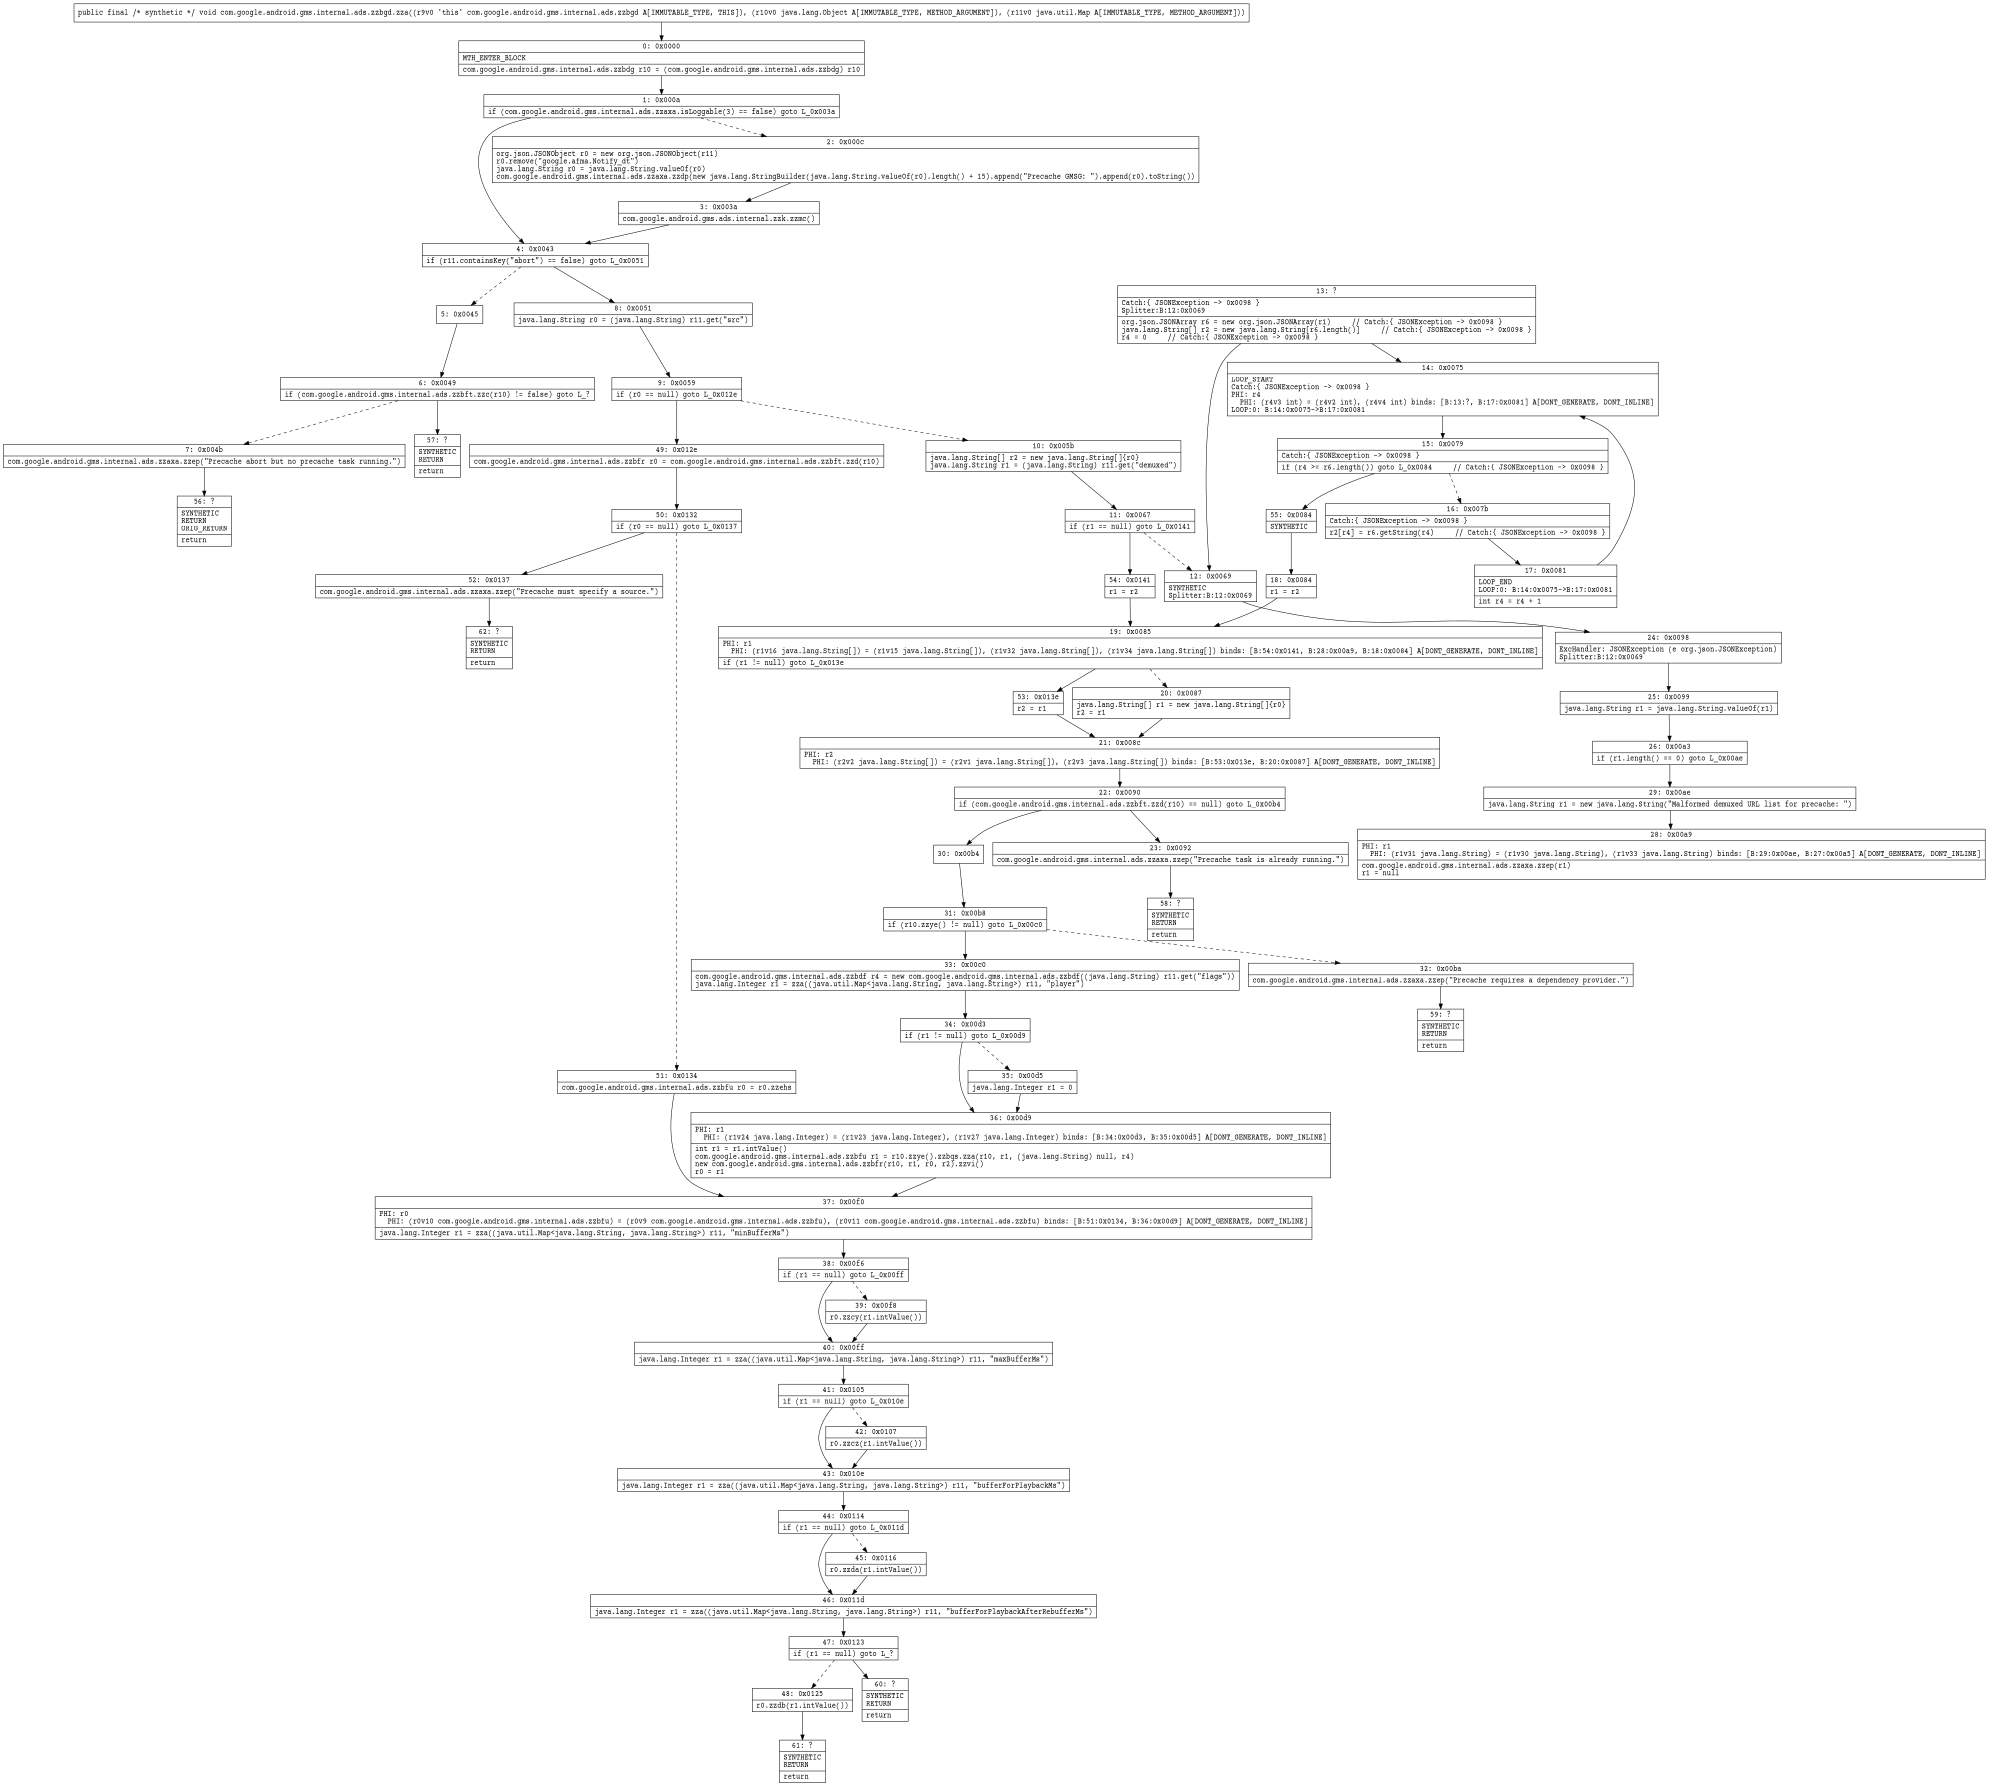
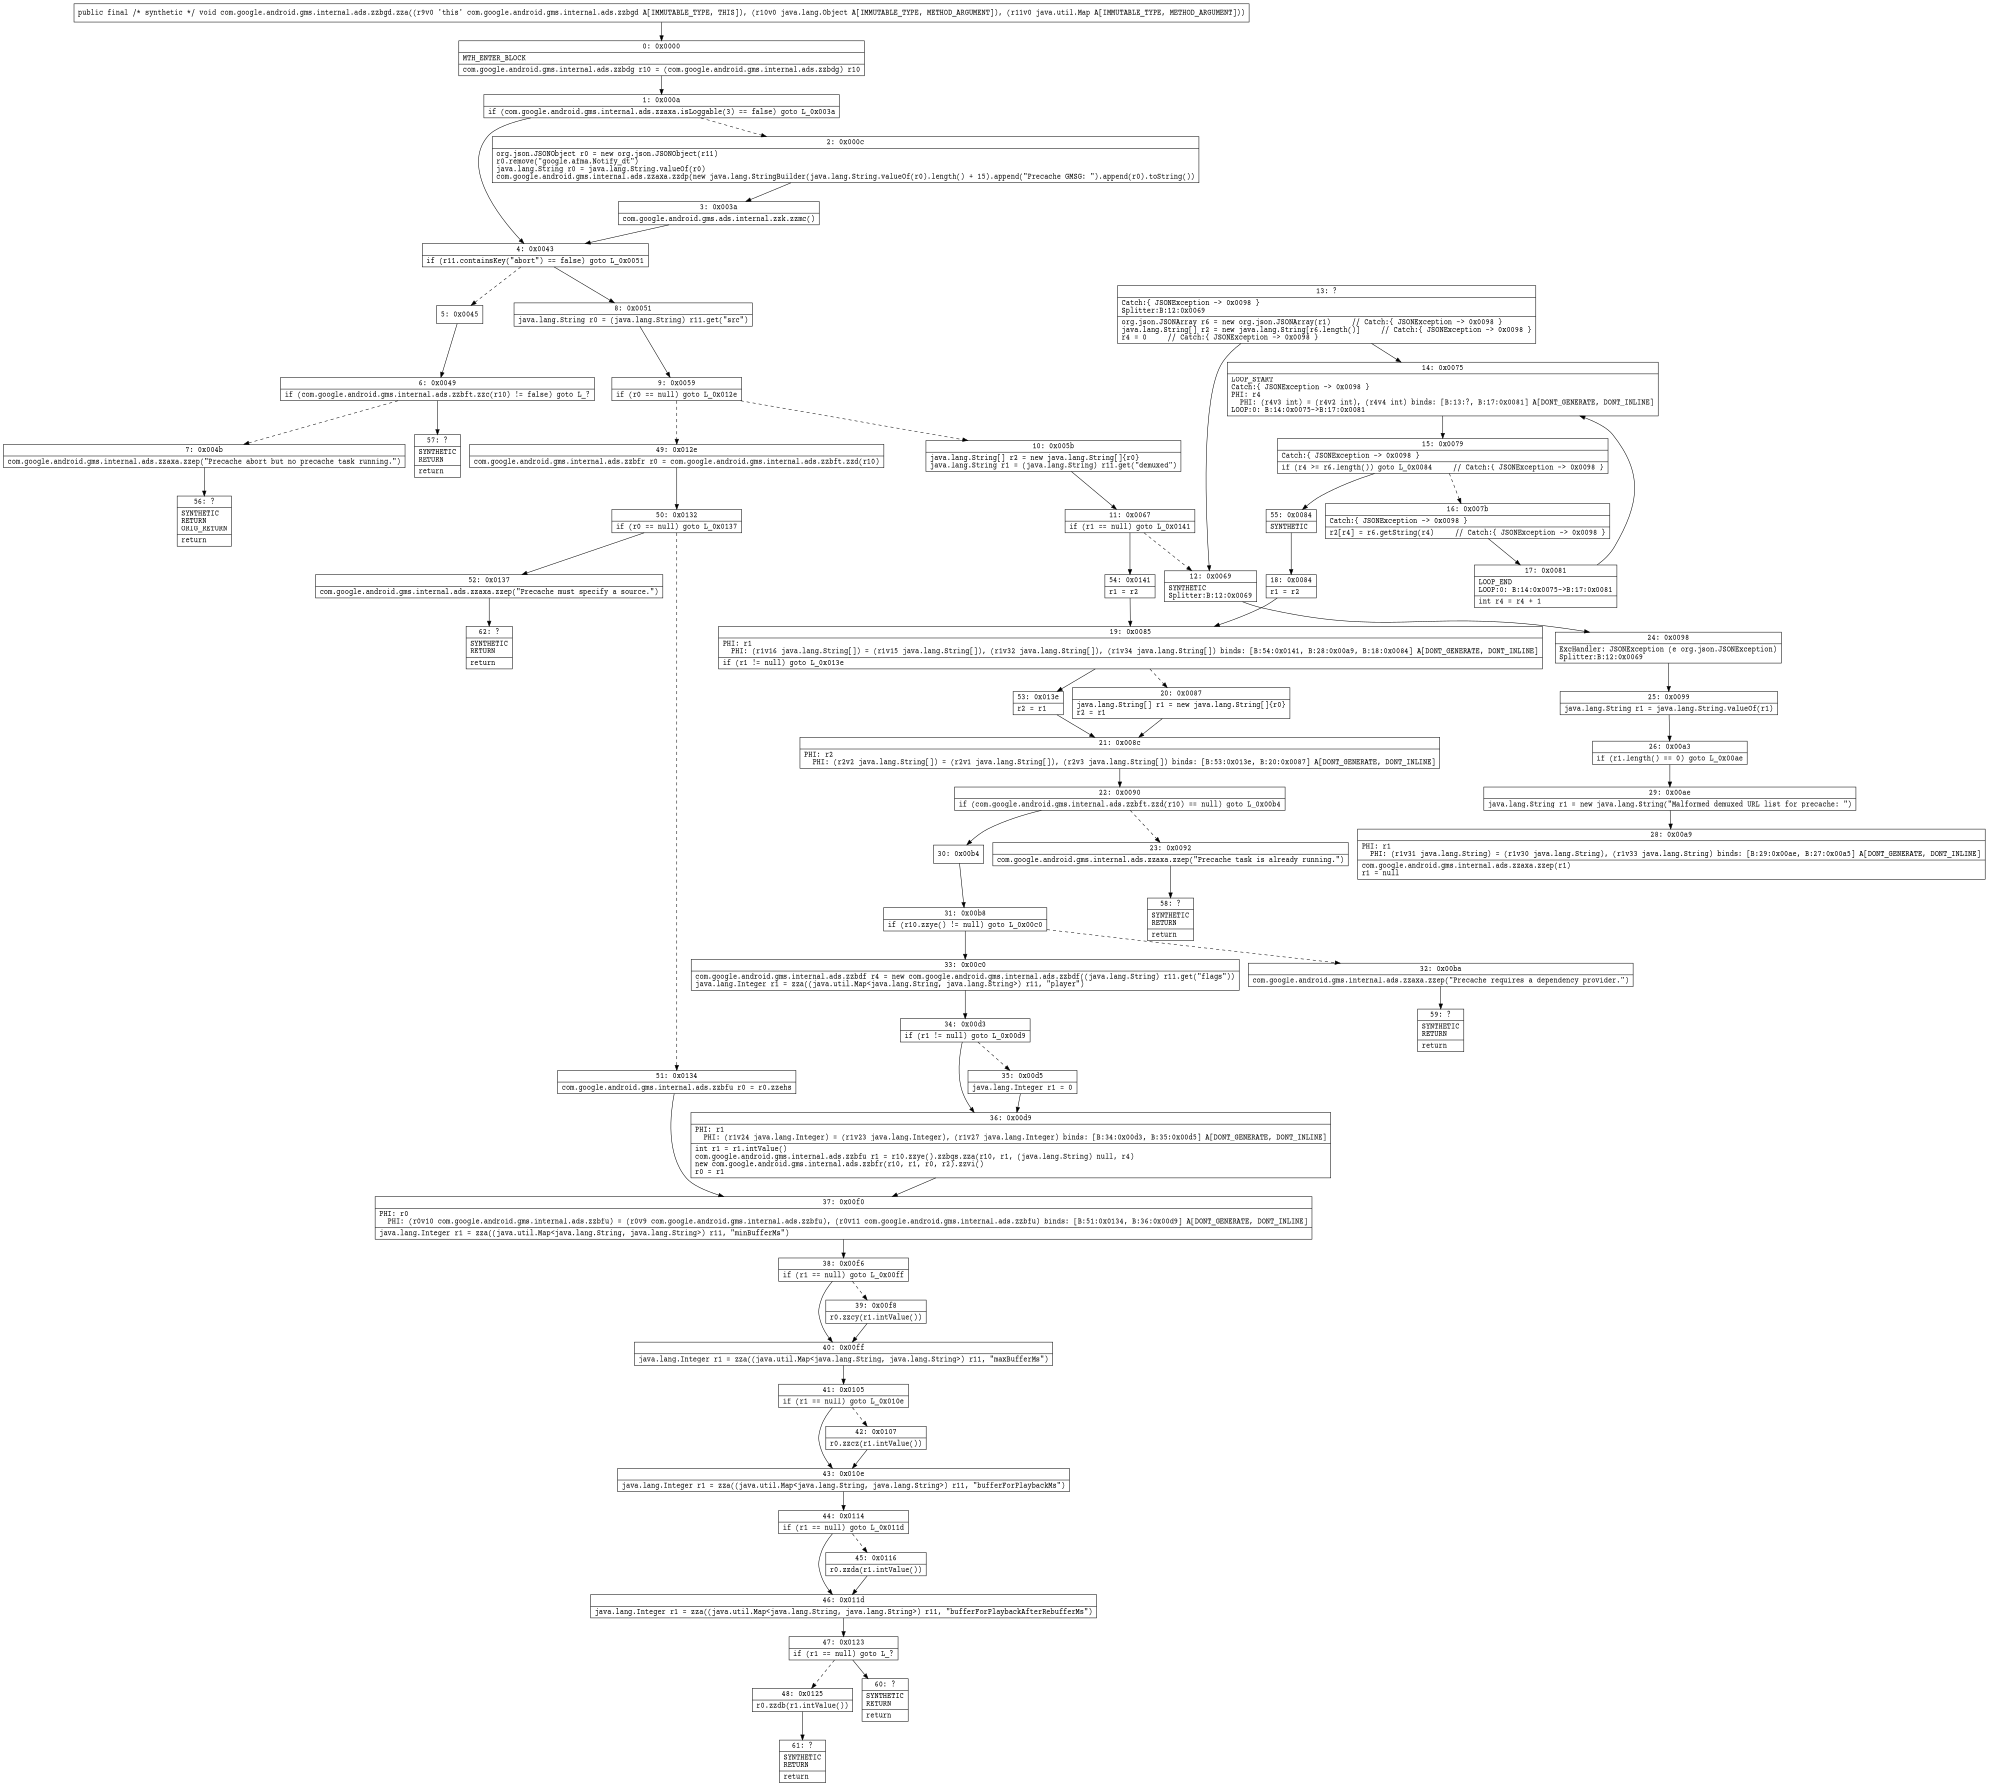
(677, 420) -> (677, 420)
(1143, 824) -> (1143, 824)
